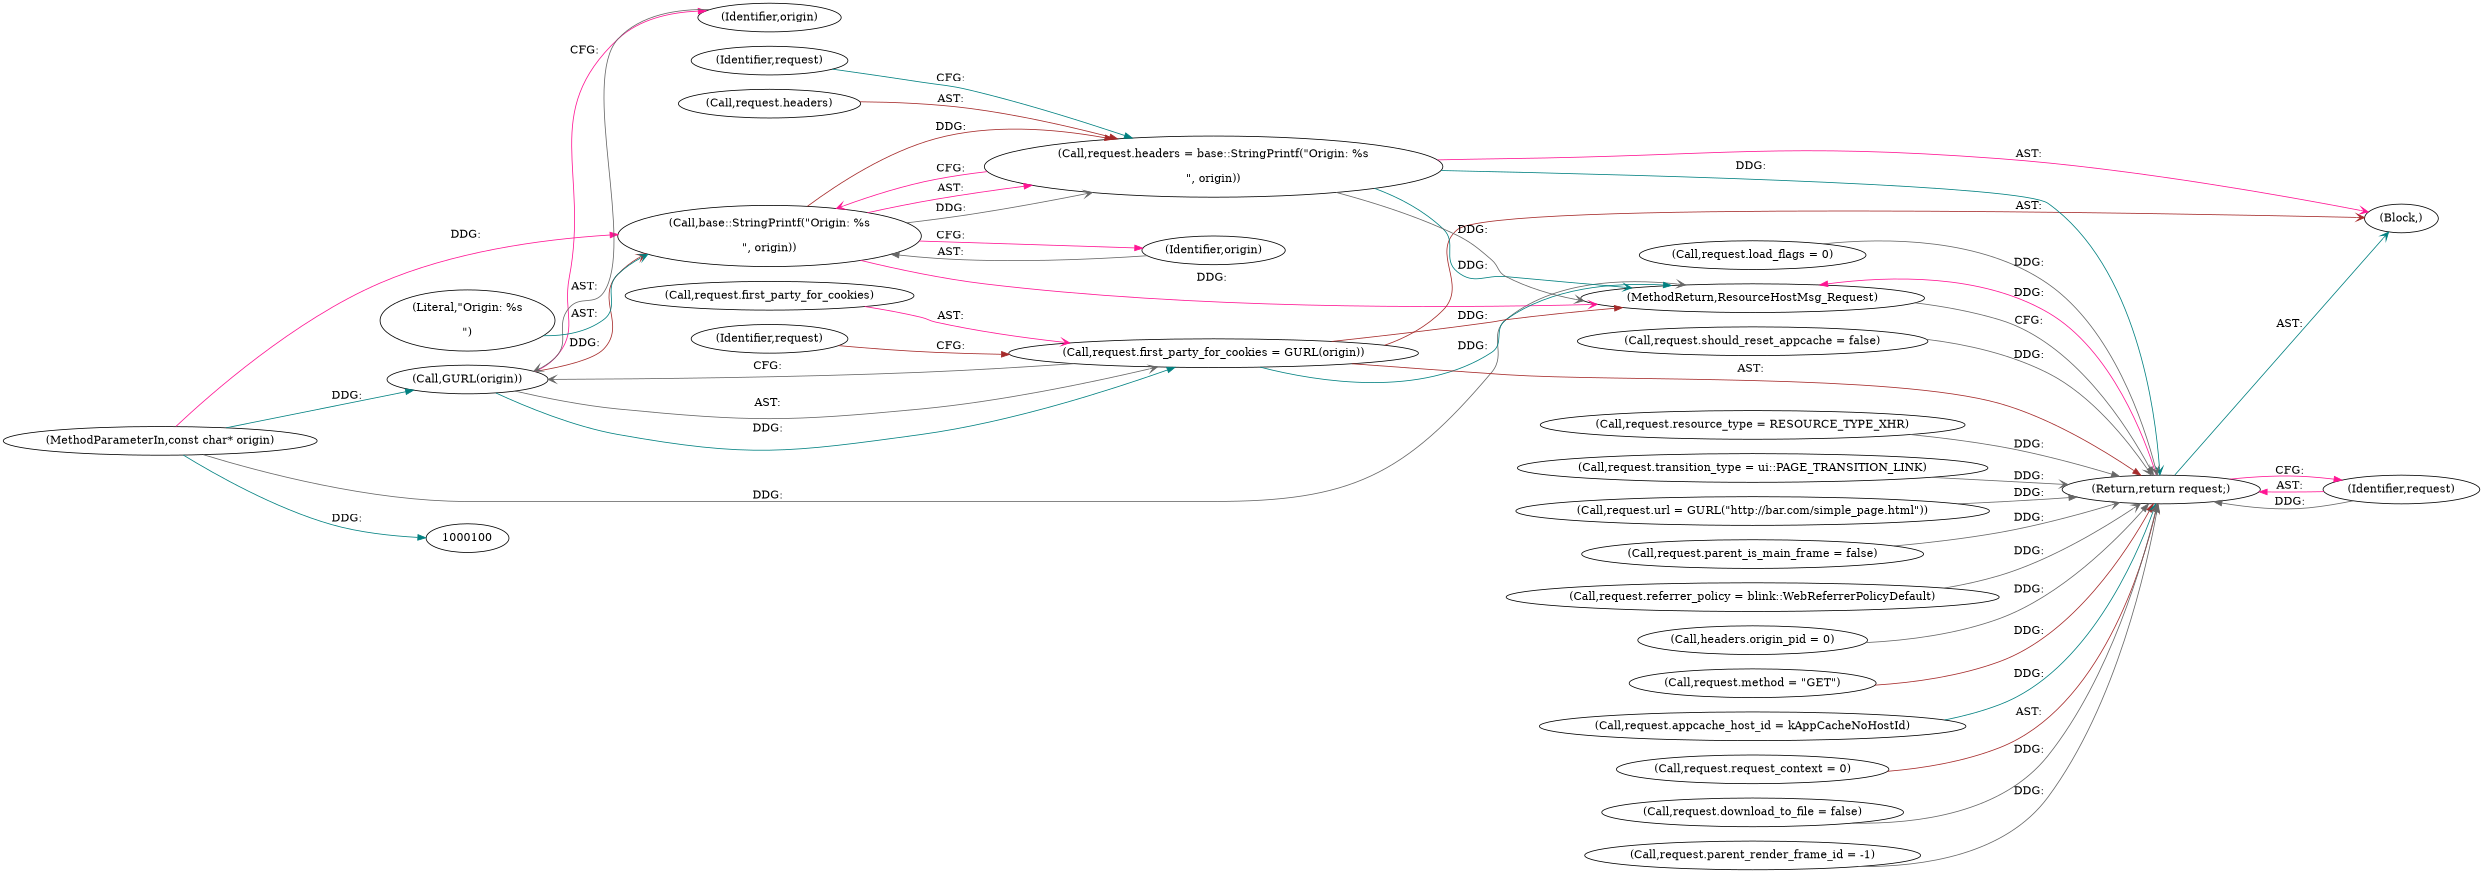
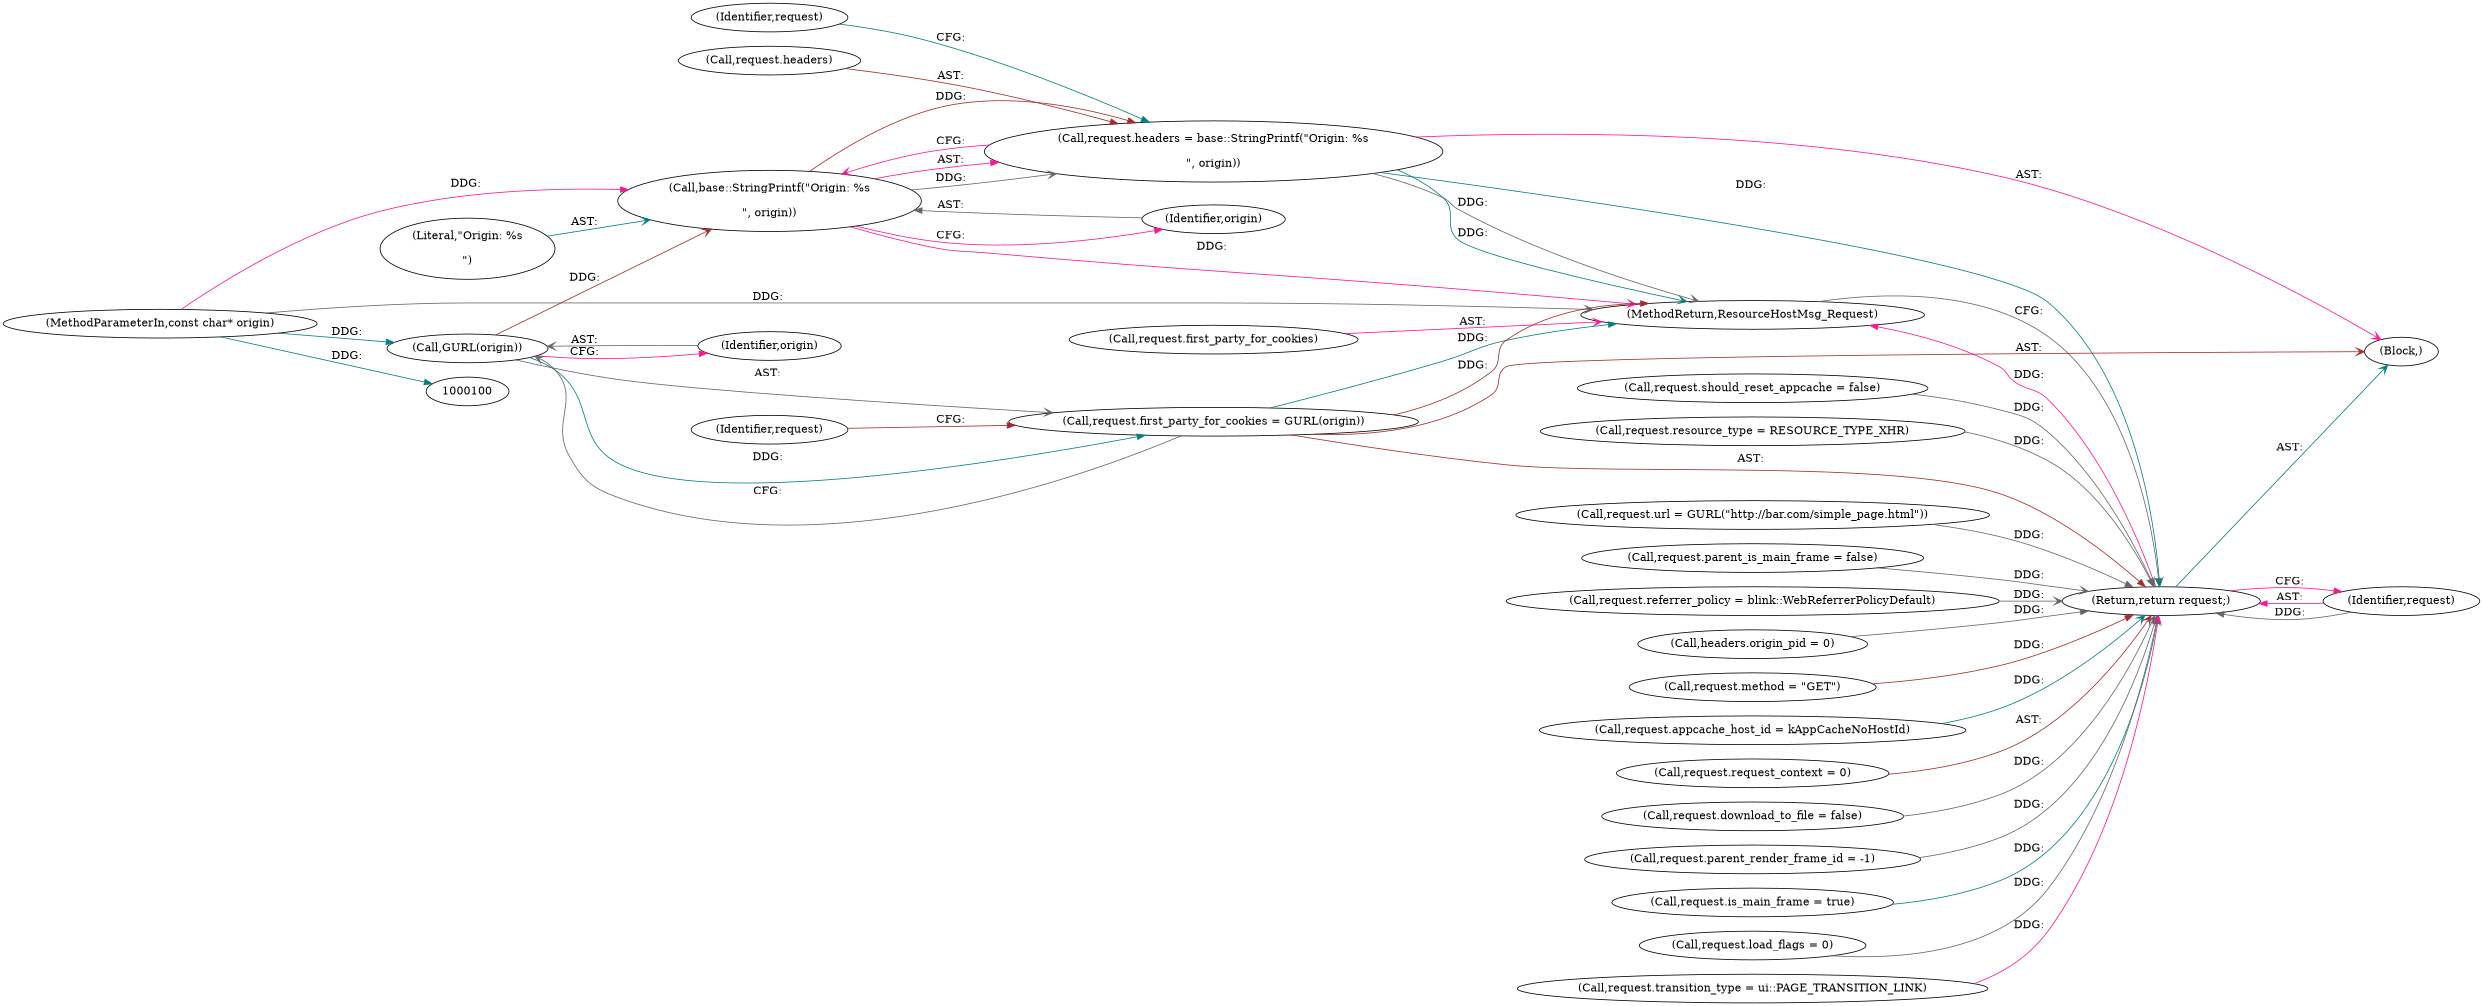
(963, 328) -> (1469, 328)
(1995, 481) -> (2104, 827)
none -> (1753, 902)
